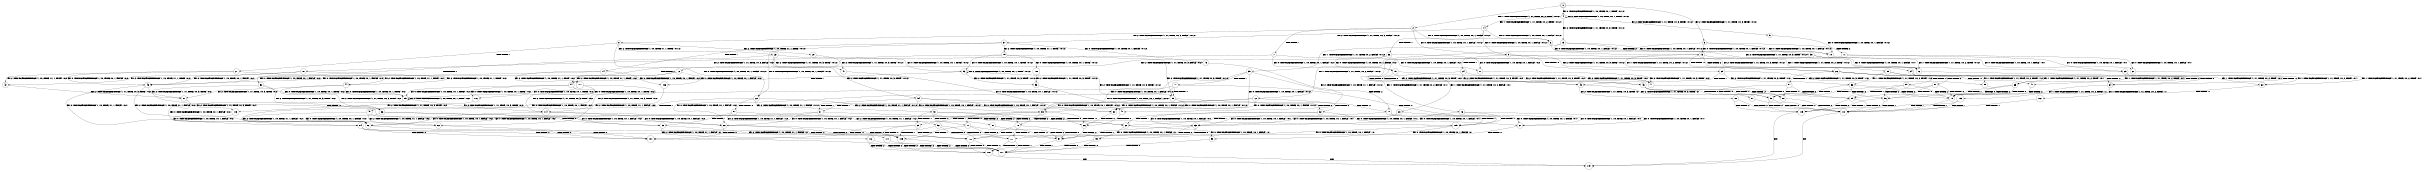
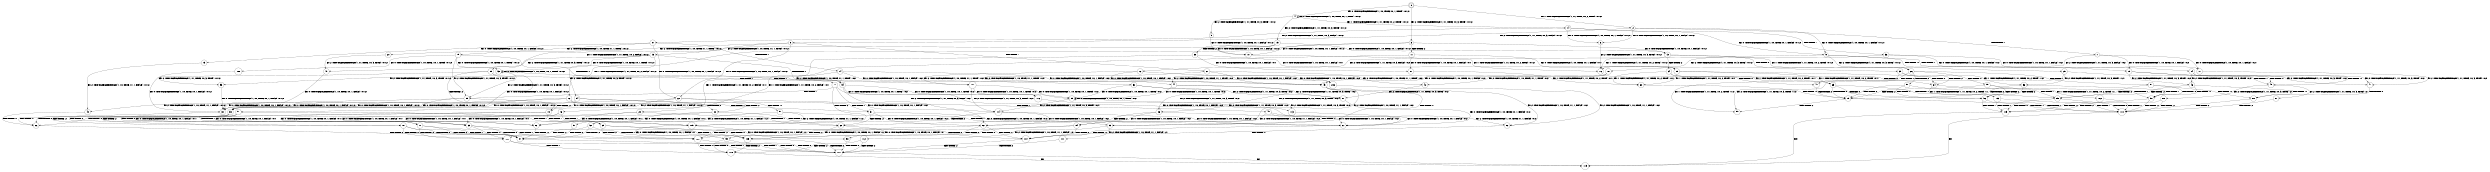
(1981, 94) -> (1793, 105)
